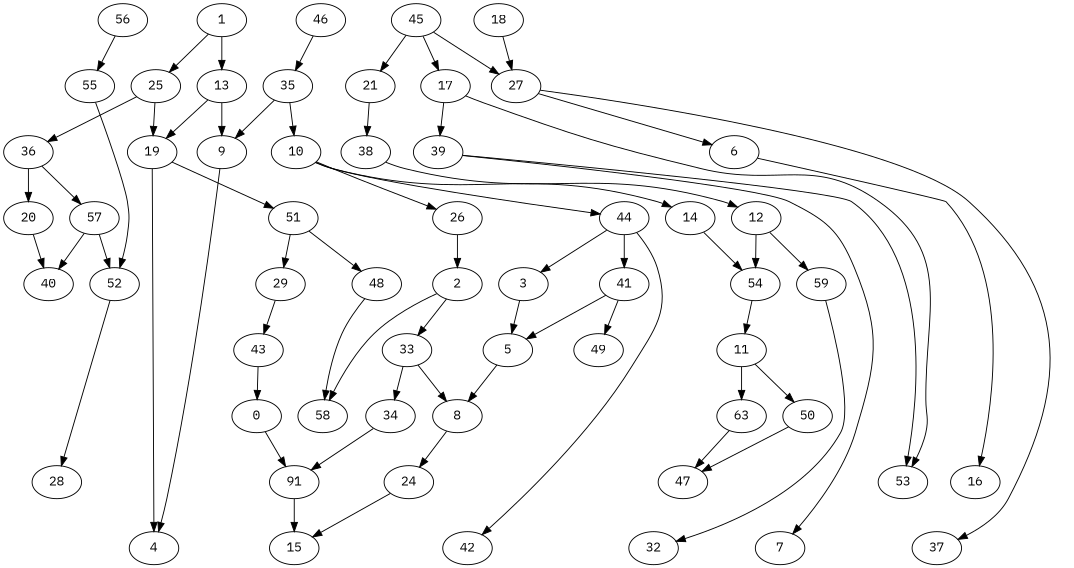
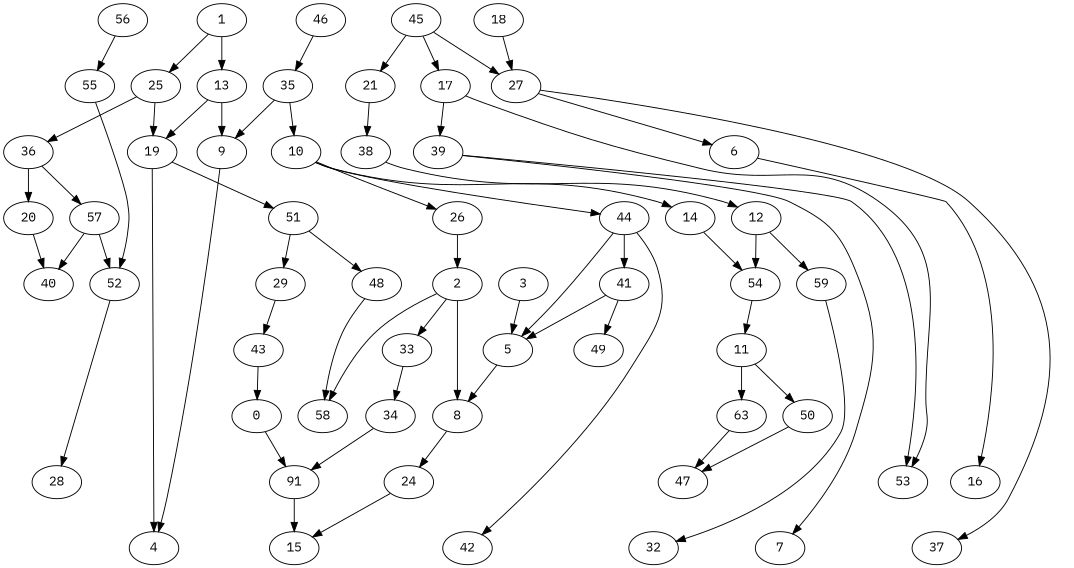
(578, 249) -> (572, 283)
(429, 380) -> (457, 345)
